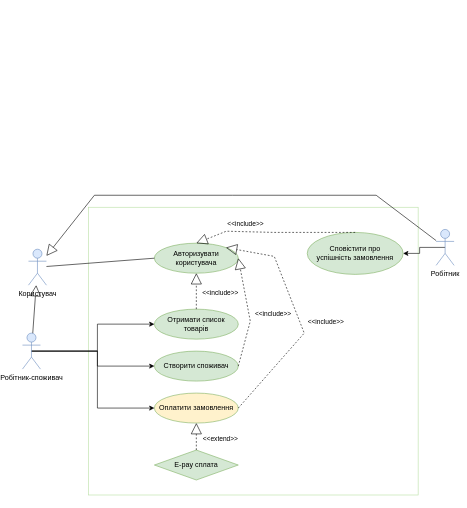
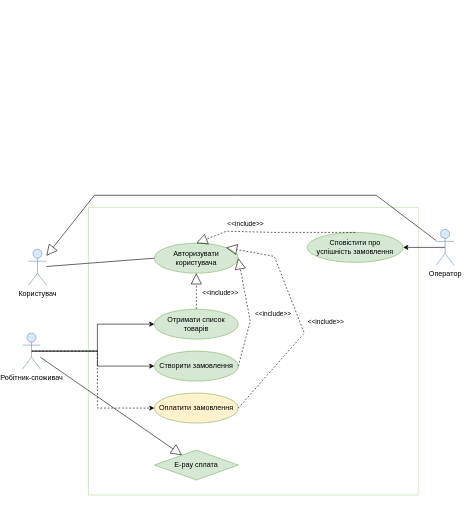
(356, 254) -> (356, 248)
(446, 274) -> (446, 274)
(34, 315) -> (106, 403)
(197, 366) -> (197, 366)
(104, 408) -> (104, 408)
(197, 442) -> none
